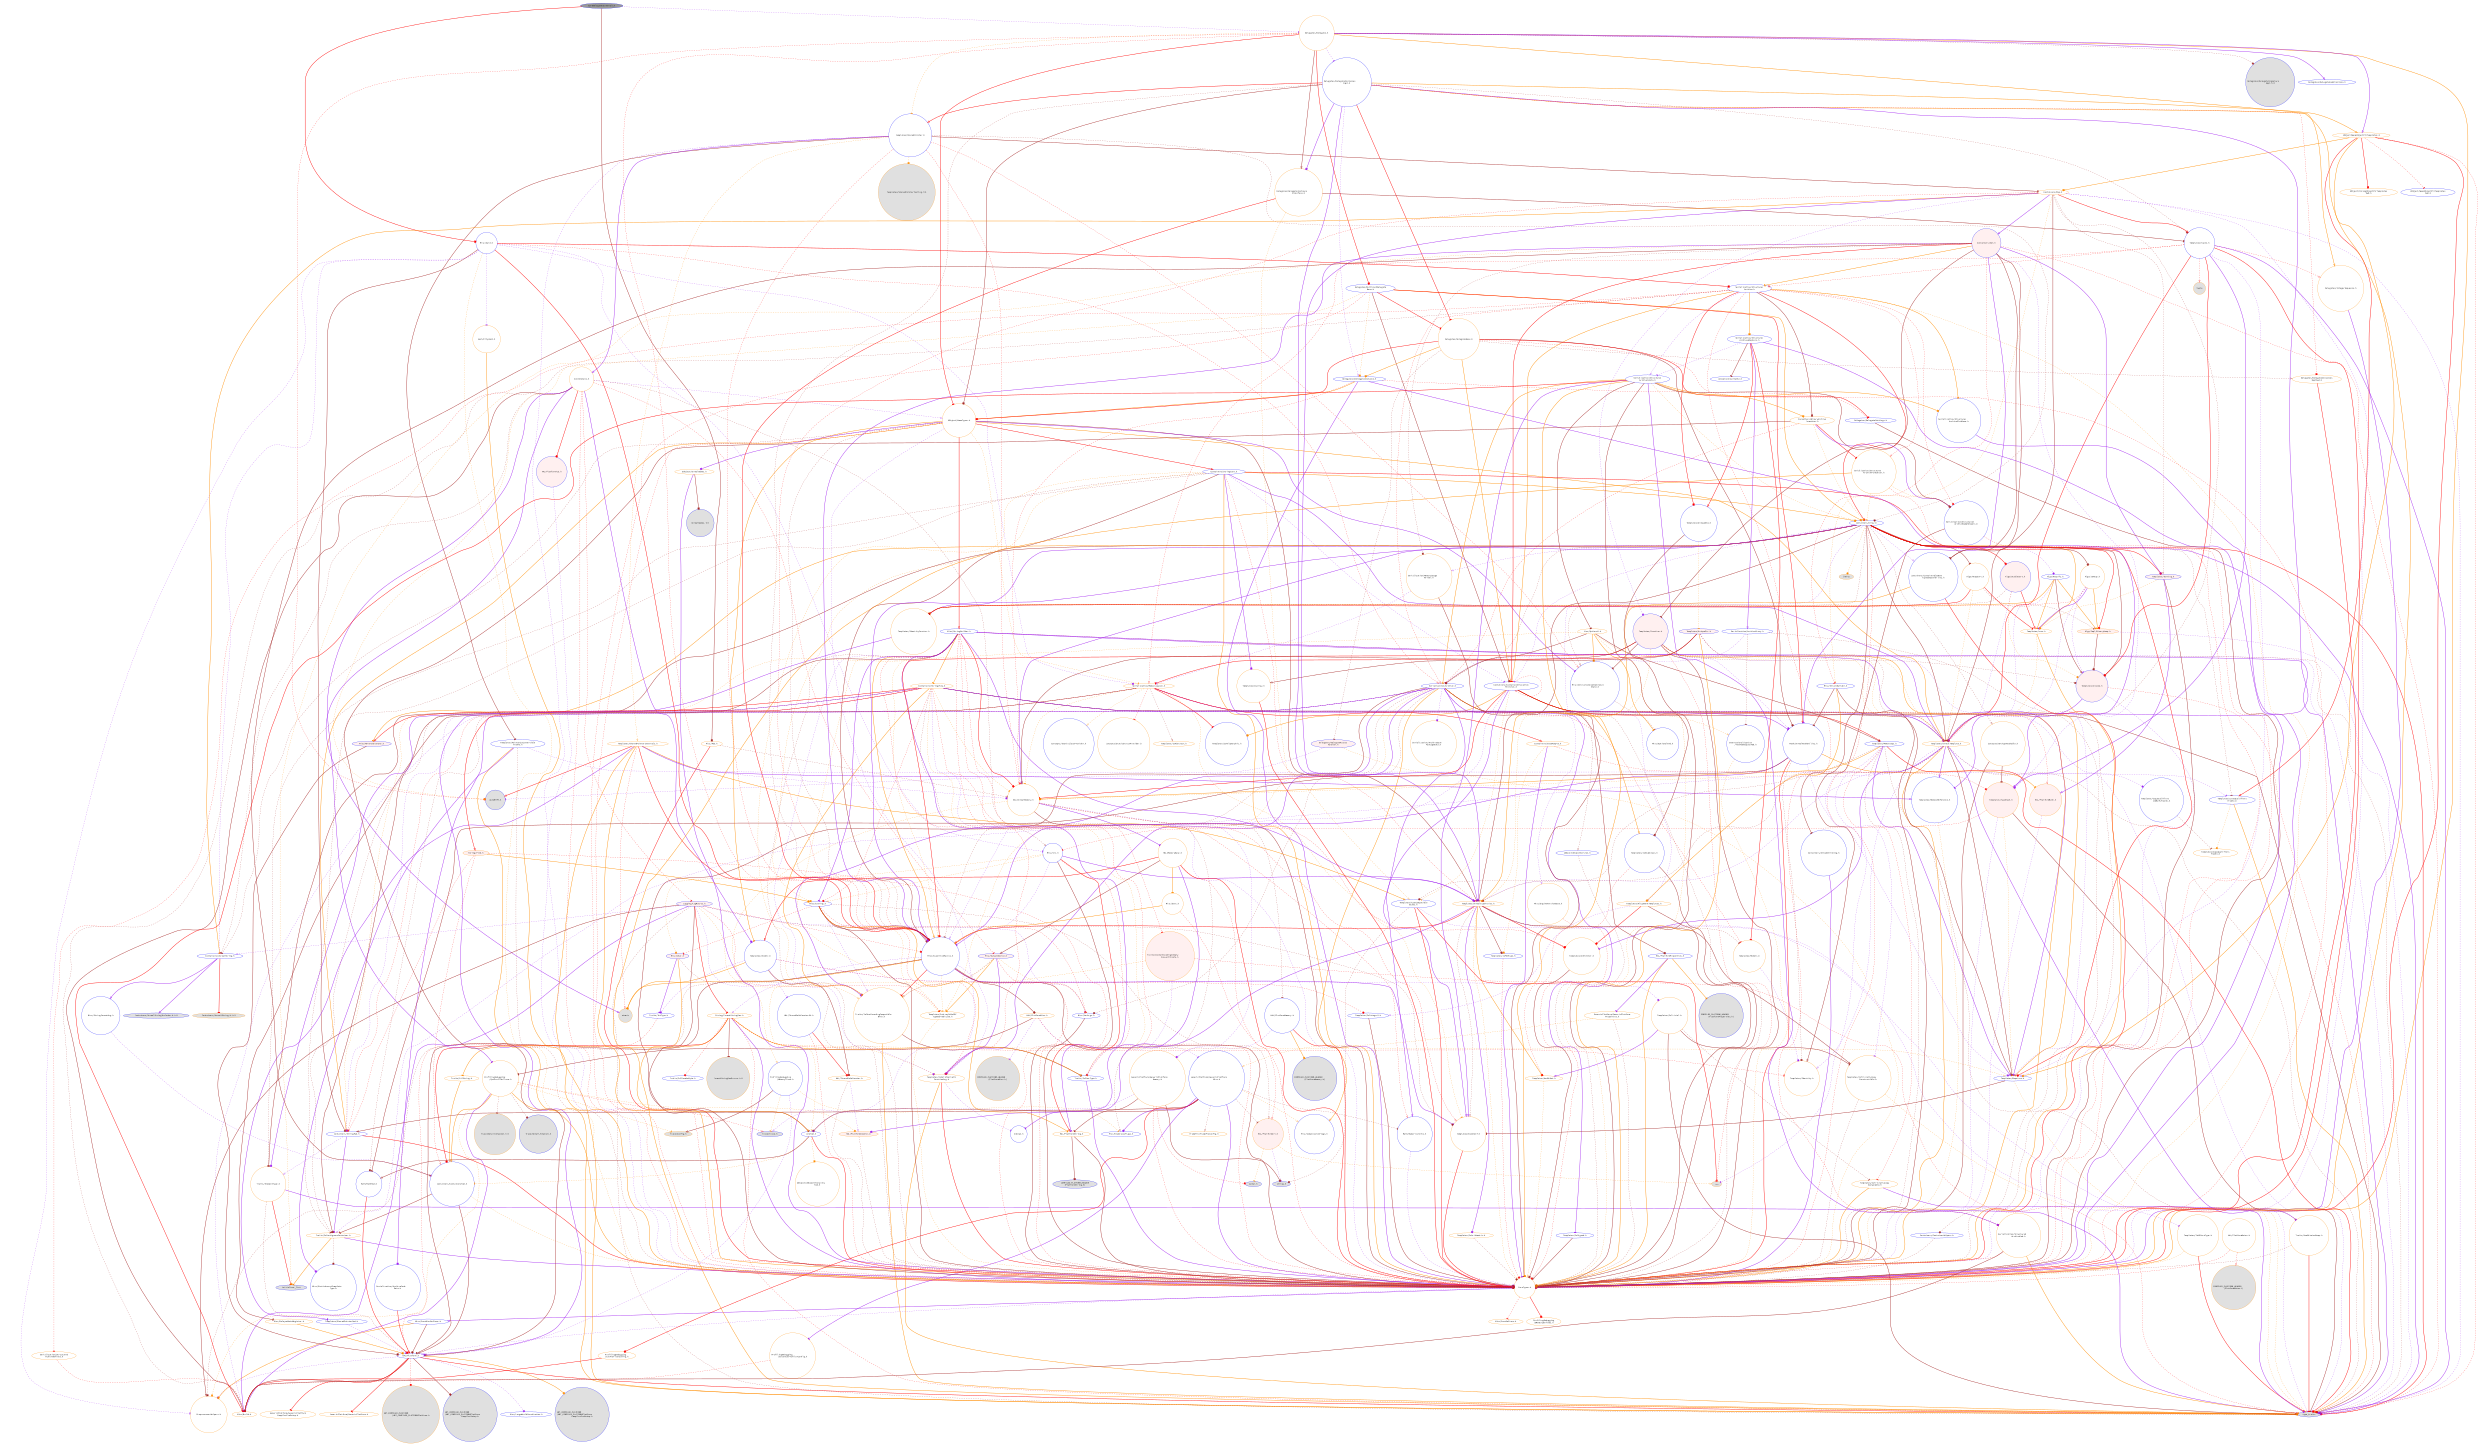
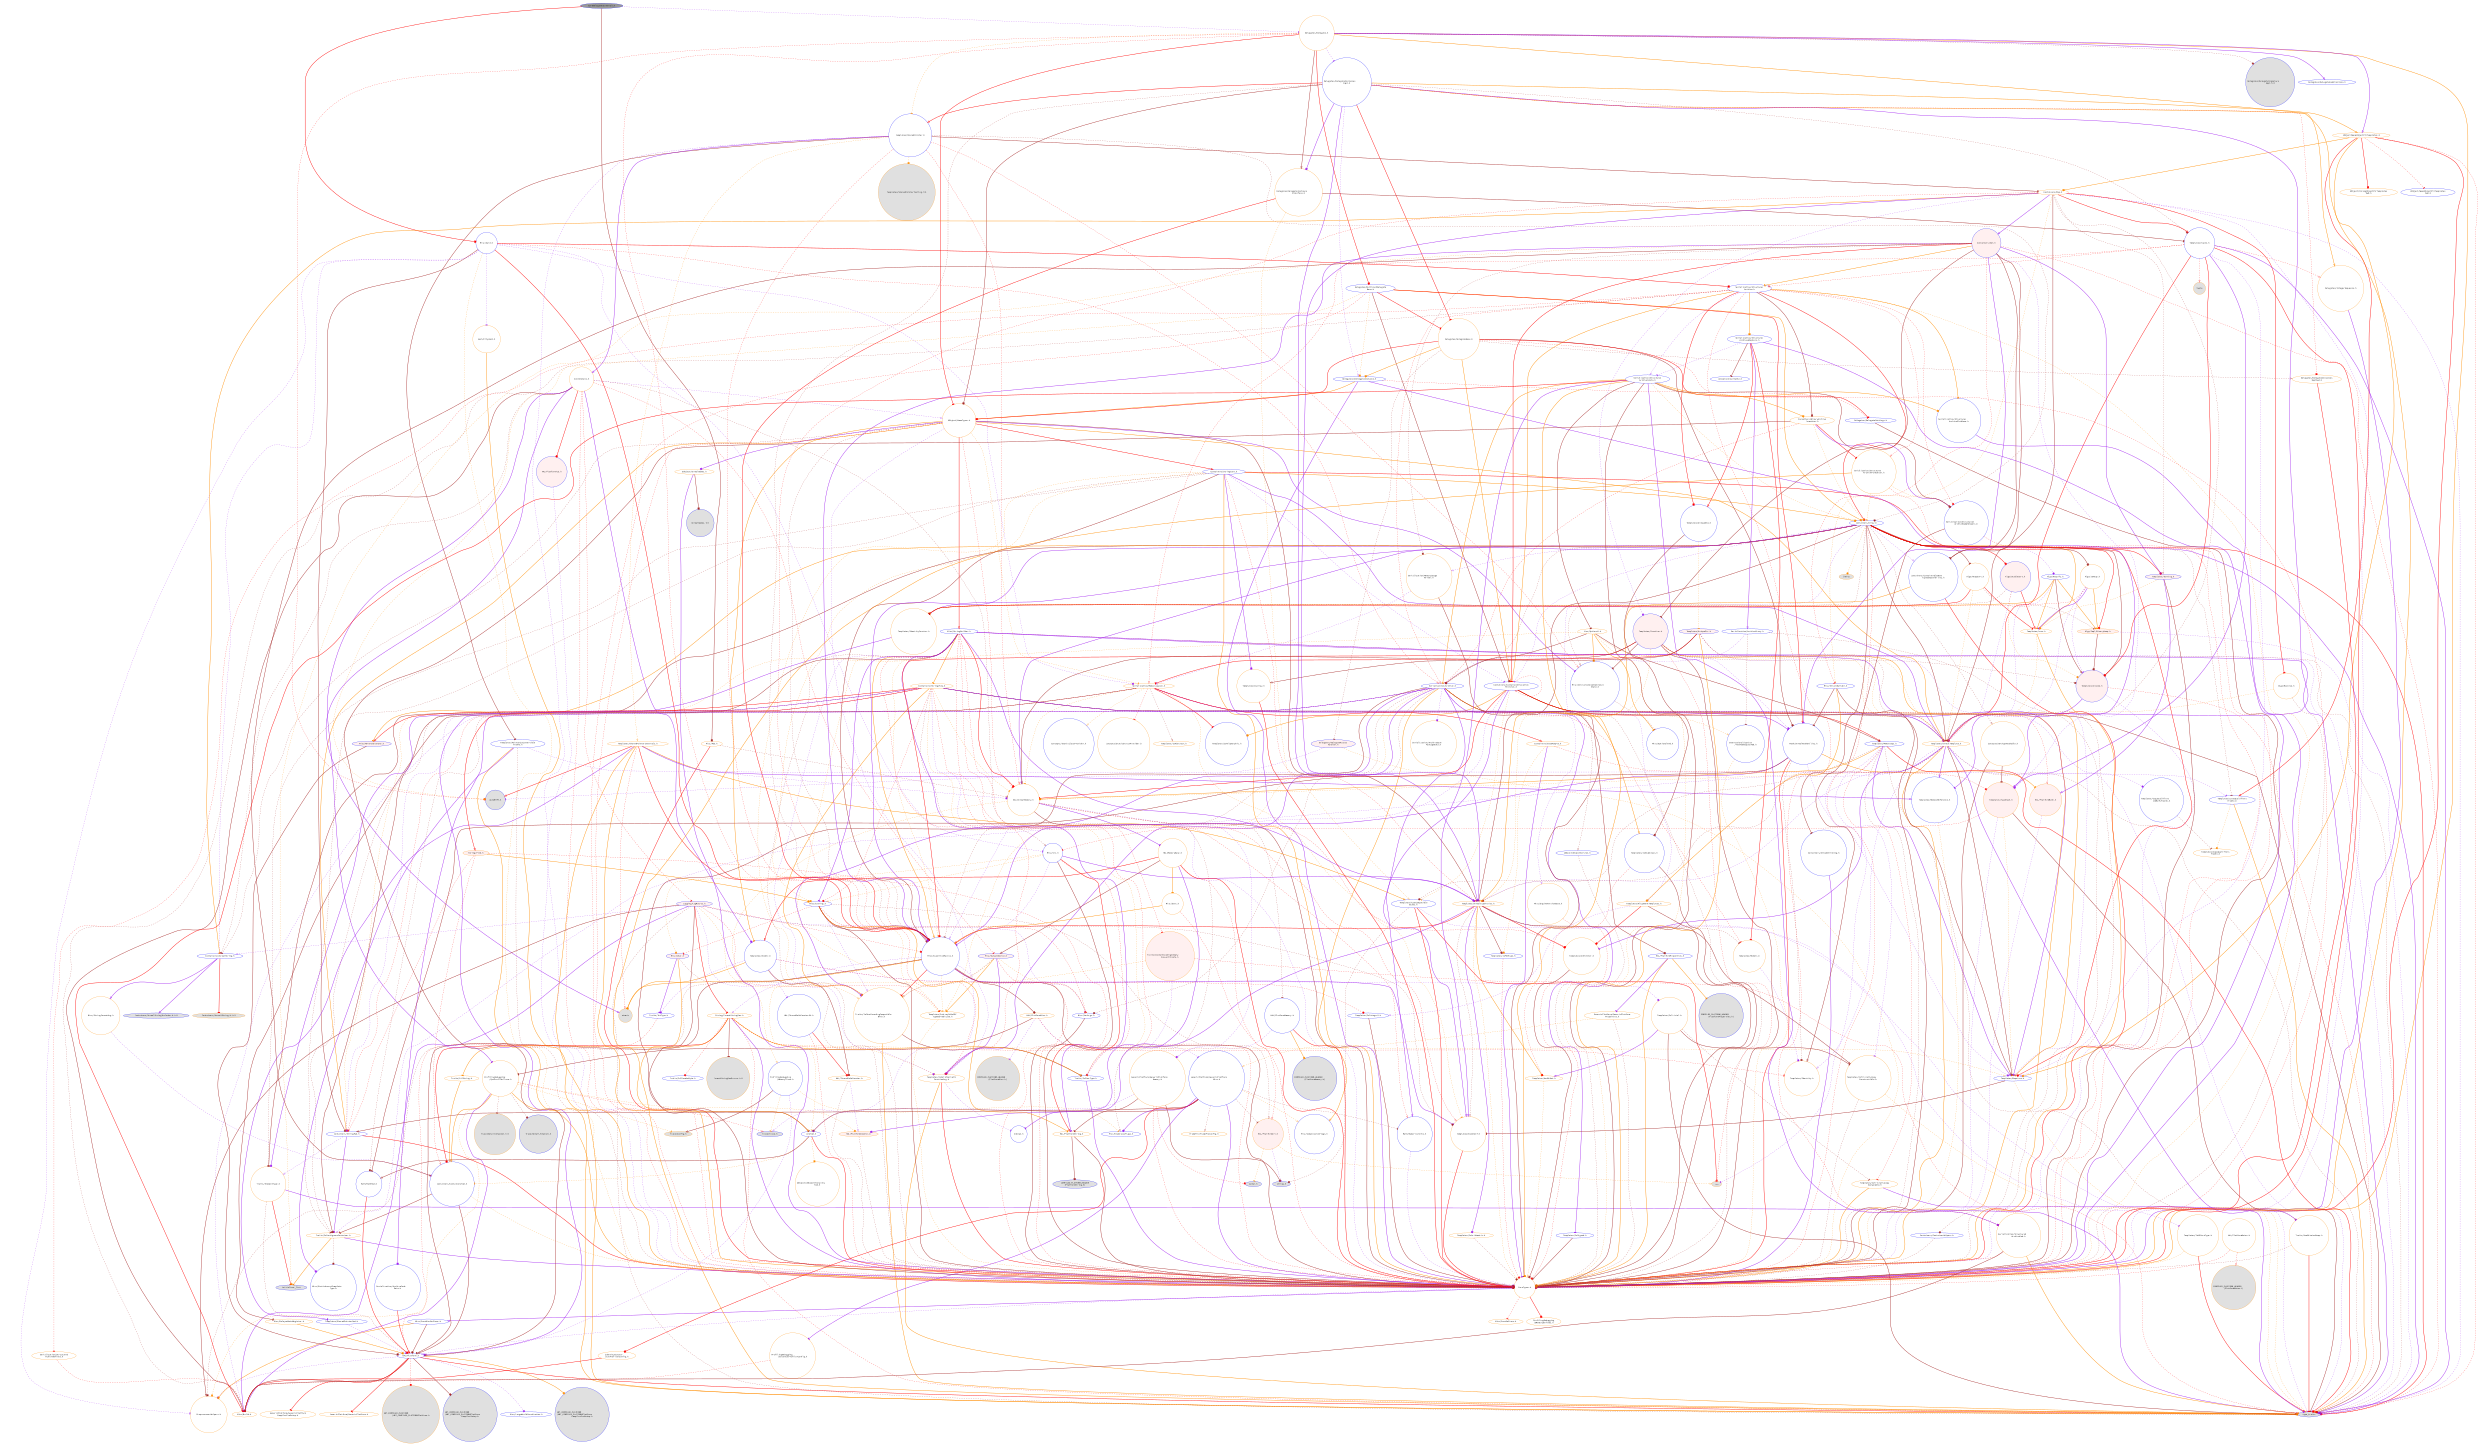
(1052, 474) -> (987, 614)
none -> (2286, 686)
(101, 1016) -> (101, 1016)
(617, 1356) -> (617, 1356)
